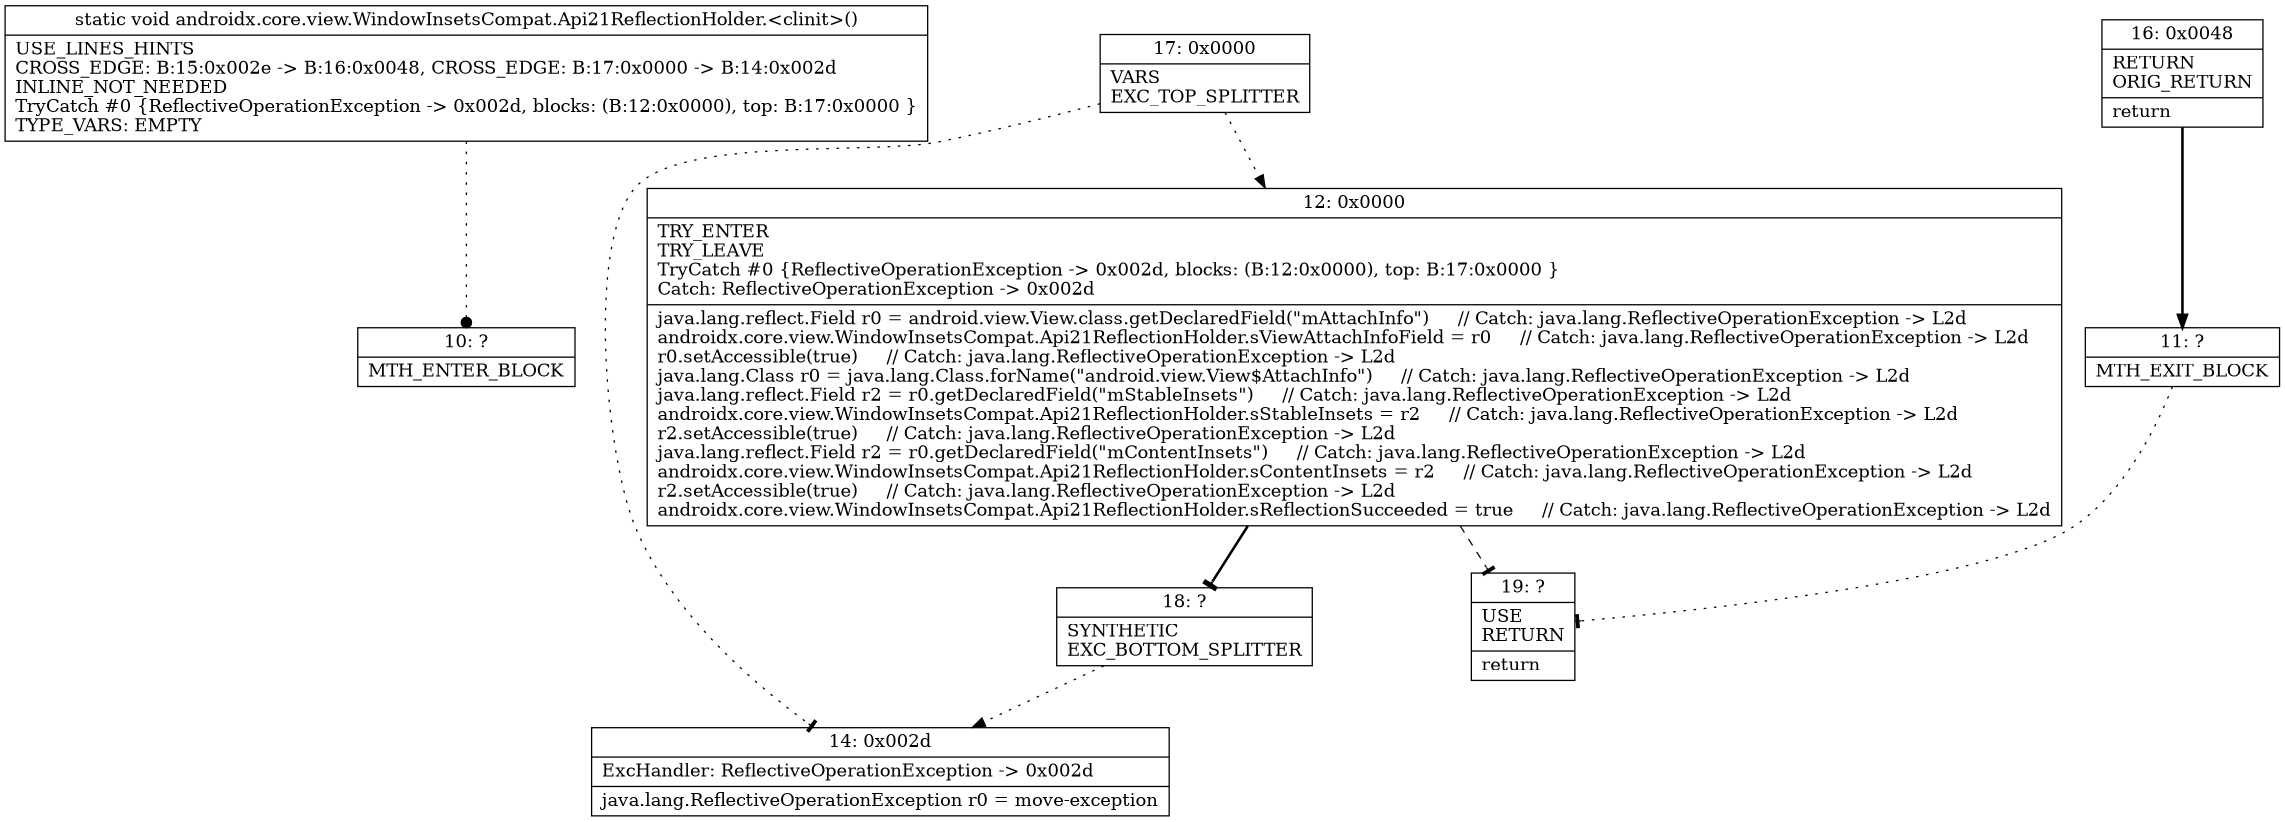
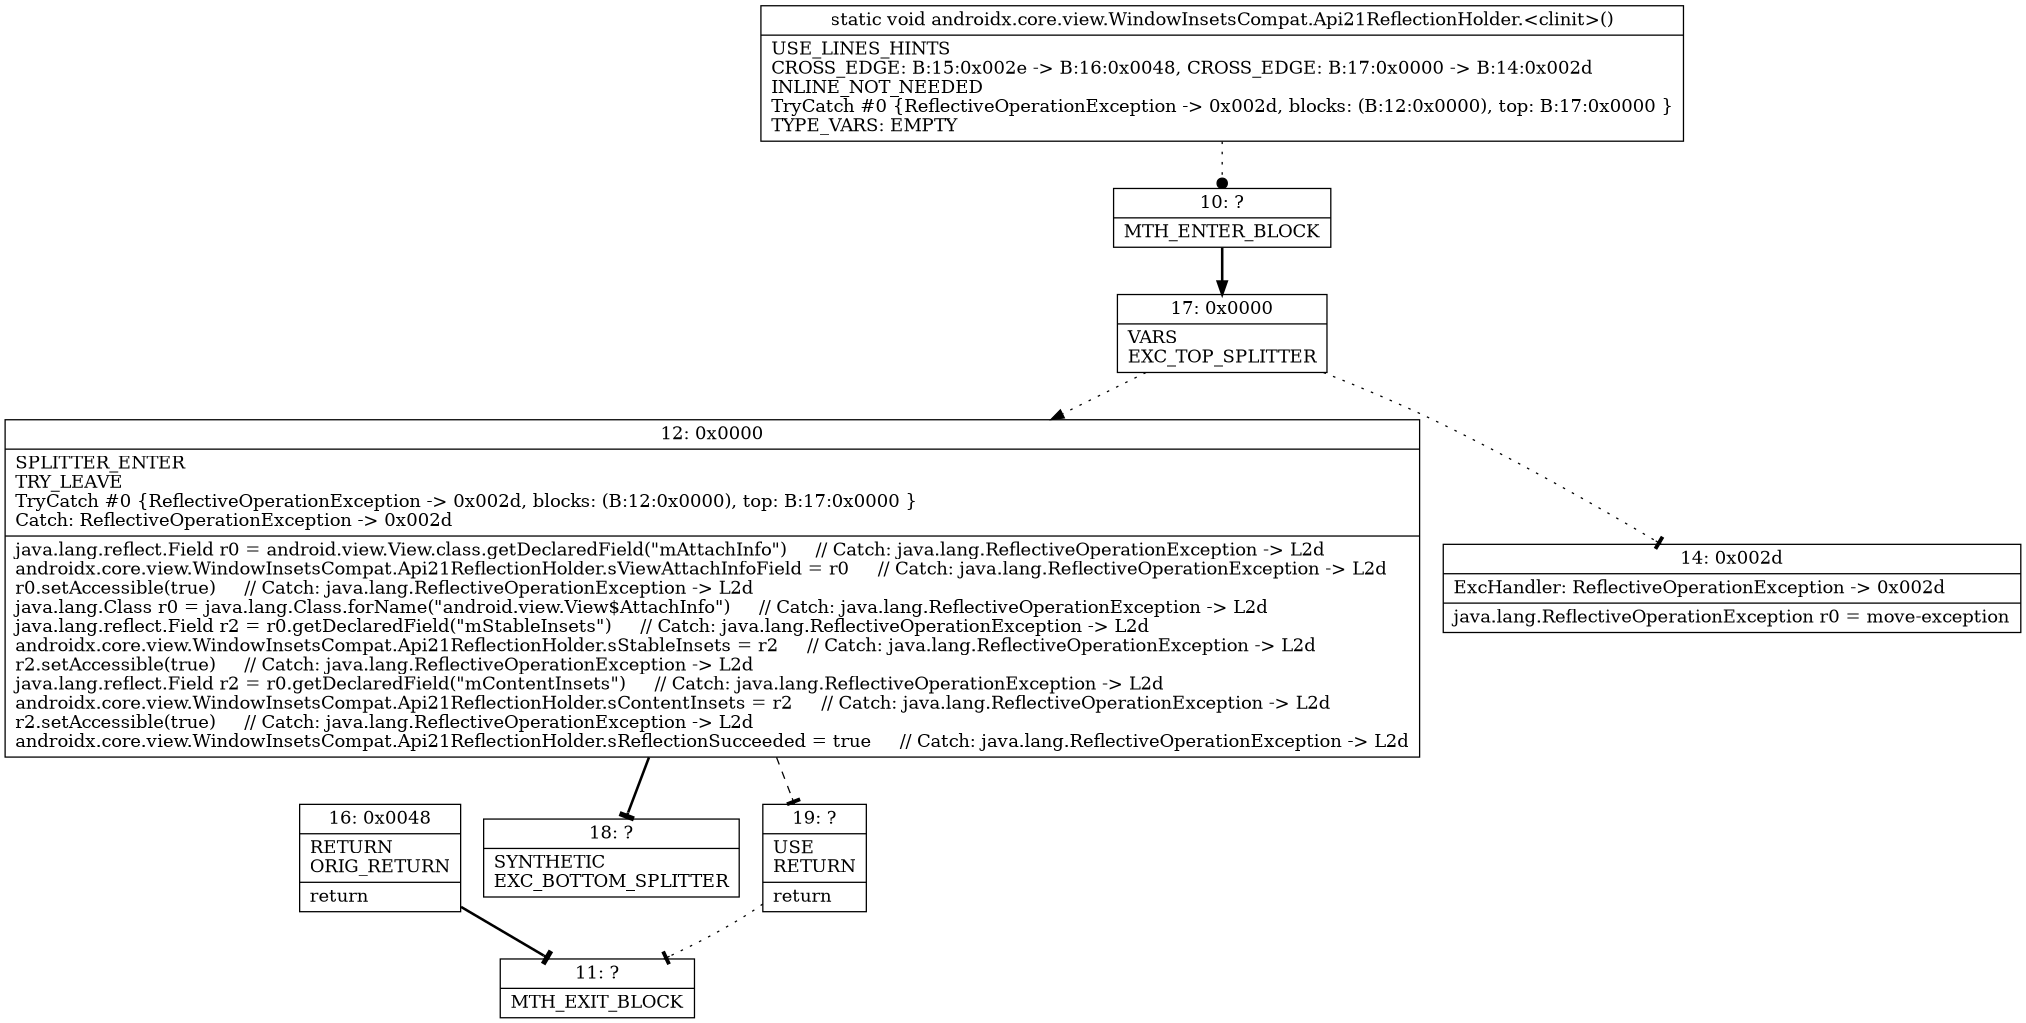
(2182, 221) -> (502, 931)
(714, 232) -> (100, 463)
none -> (1222, 265)
(1917, 577) -> (717, 932)
(1044, 694) -> none
